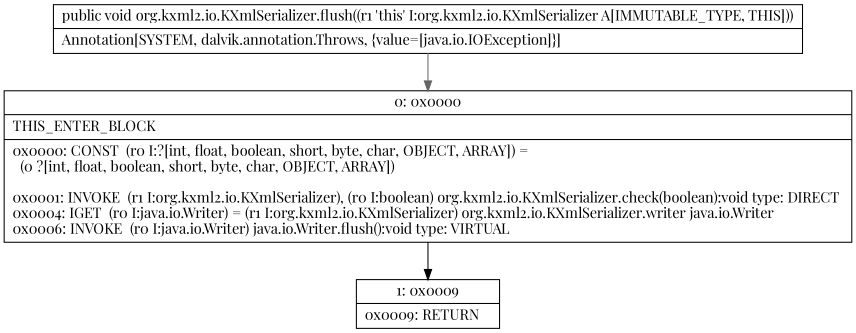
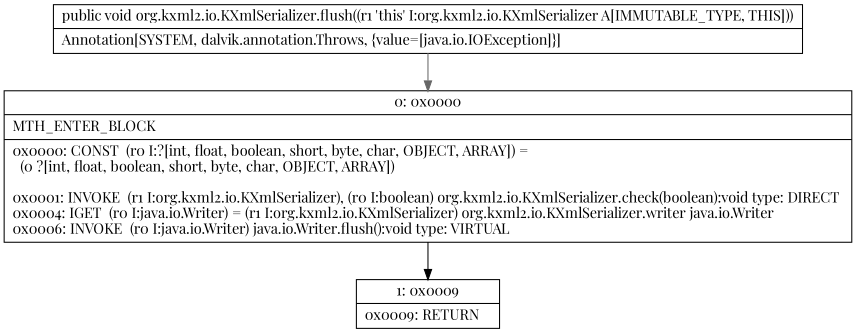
(85, 127) -> (85, 127)
